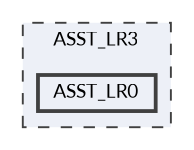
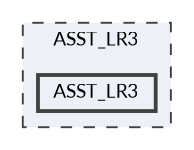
(97, 93) -> (97, 93)
